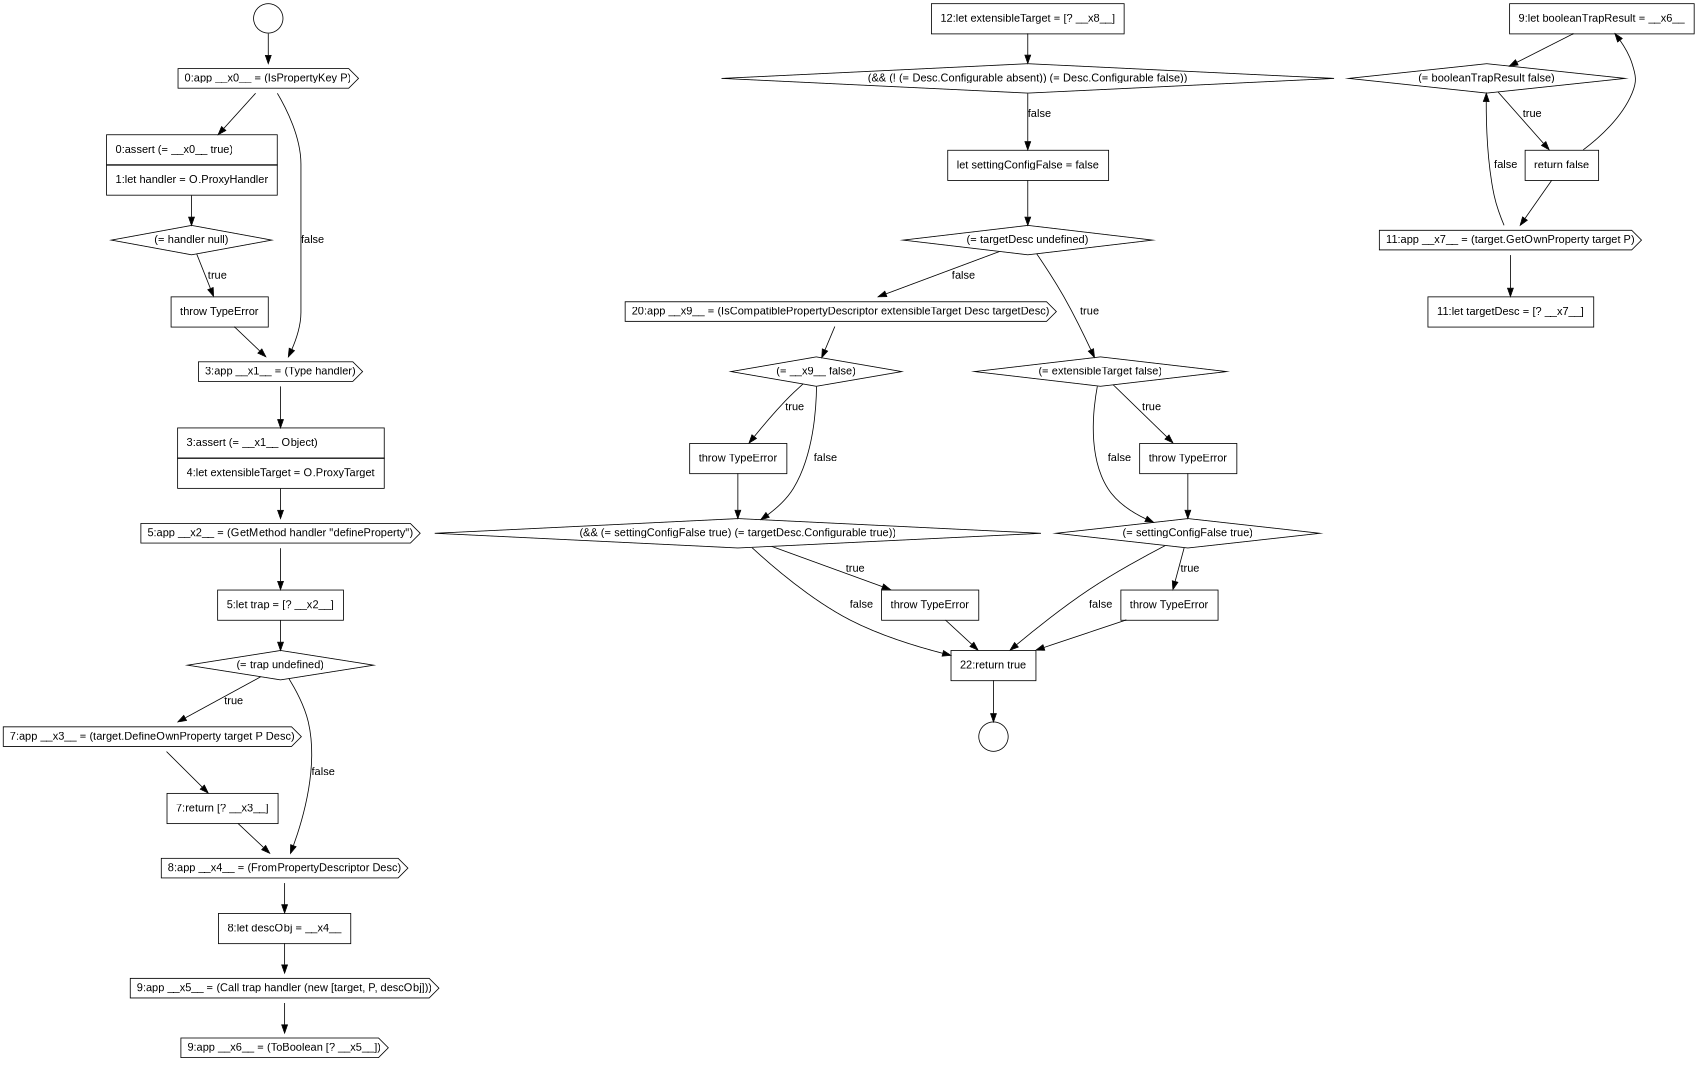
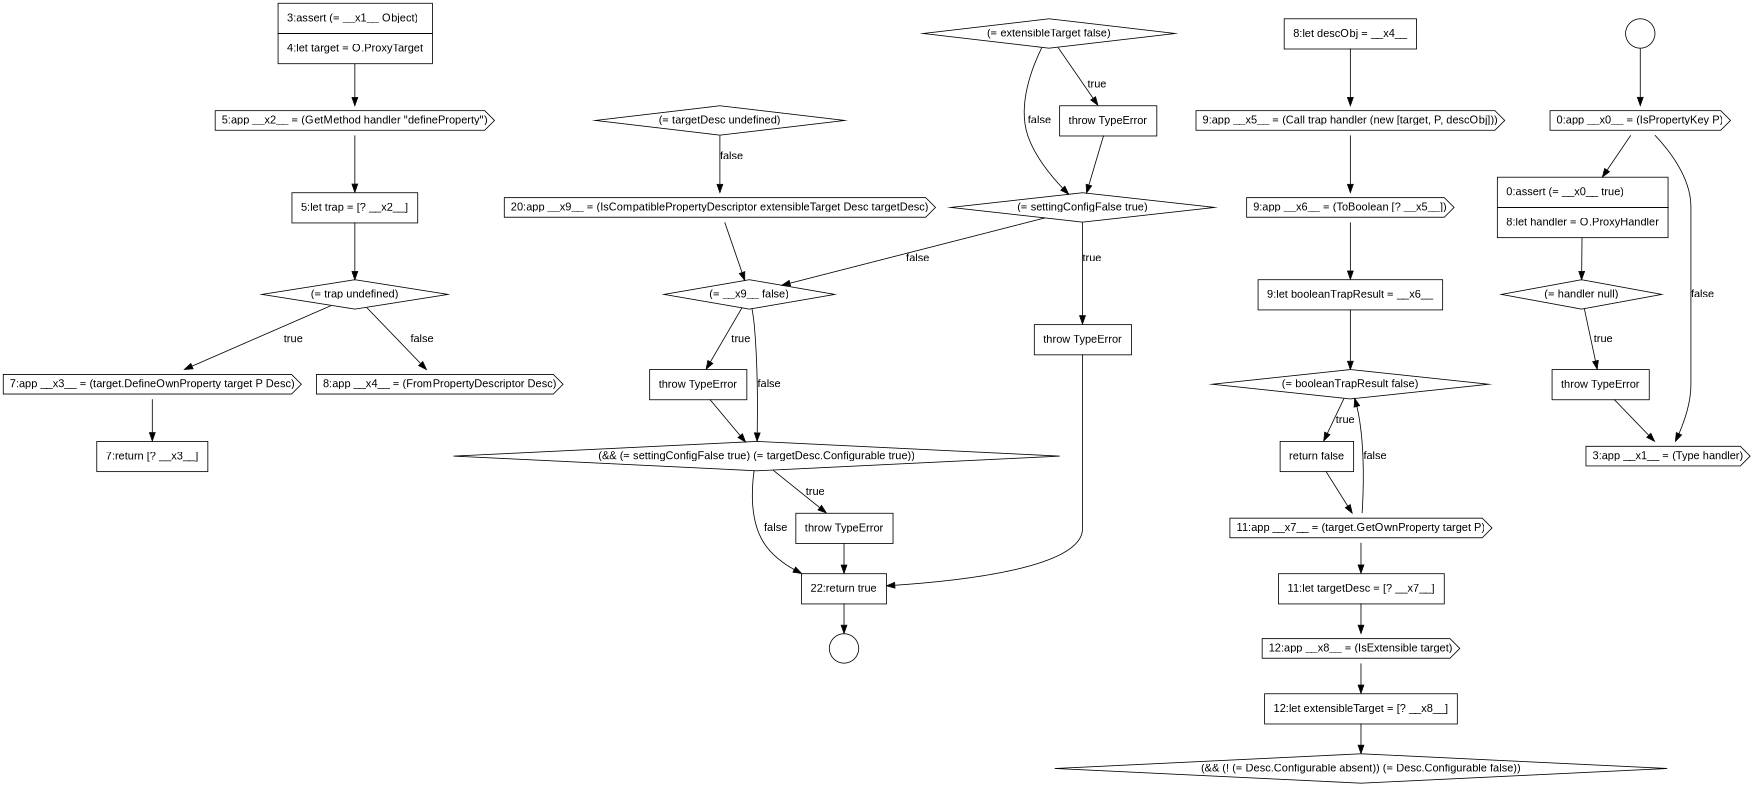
(1628, 102) -> (1350, 247)
(1028, 165) -> none
(192, 180) -> (1583, 222)
(1066, 301) -> none
(281, 403) -> none
(281, 473) -> (355, 48)
(1088, 590) -> (917, 251)
none -> (1361, 648)
(251, 835) -> none
(285, 894) -> none
